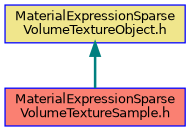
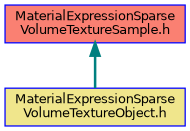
(95, 72) -> (95, 72)
